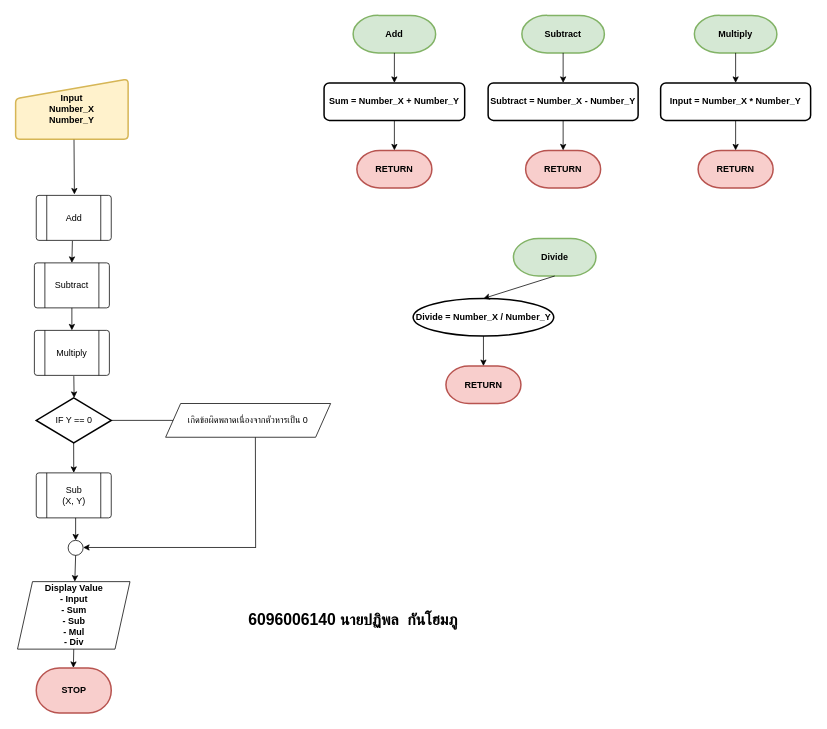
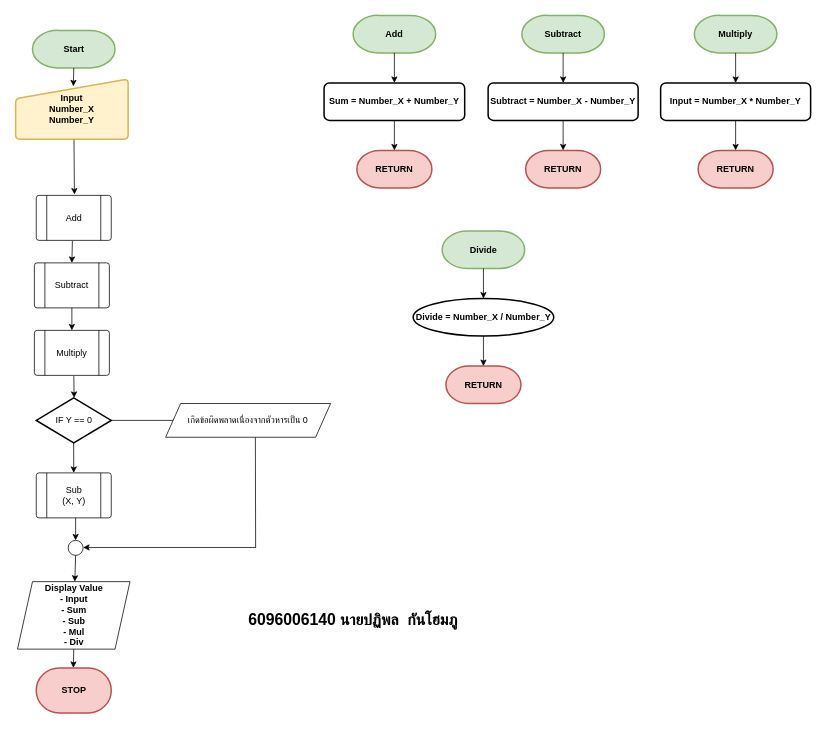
none -> (74, 49)
none -> (73, 74)
(554, 257) -> (483, 250)
